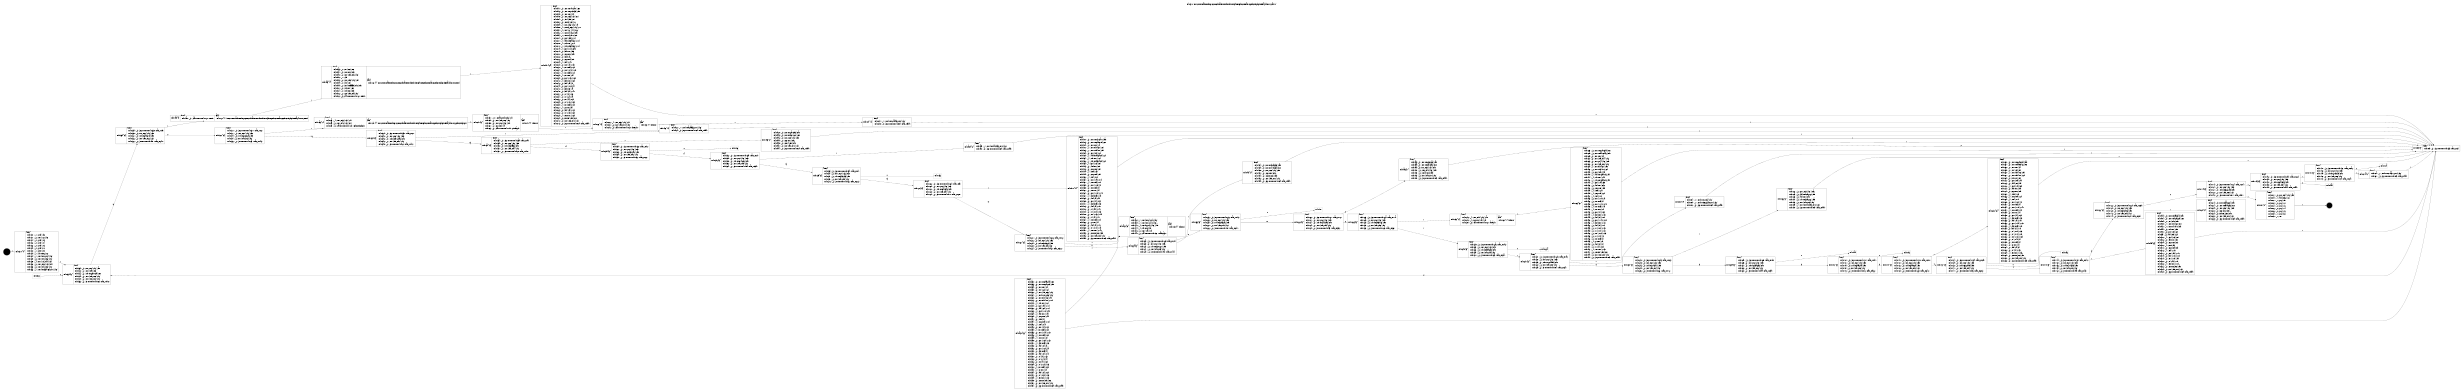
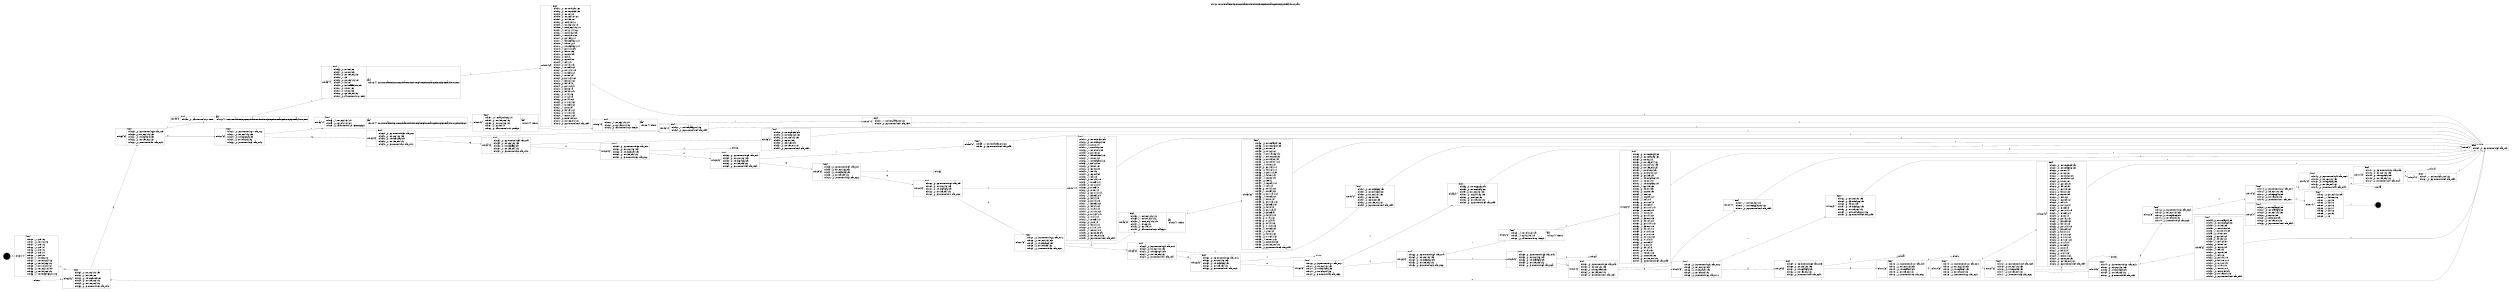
(1098, 279) -> (1213, 208)
